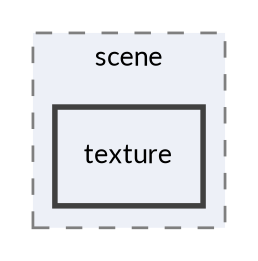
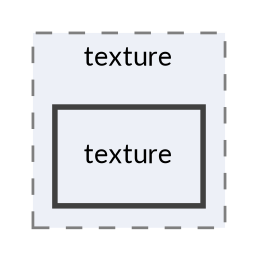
(129, 59) -> (129, 59)
